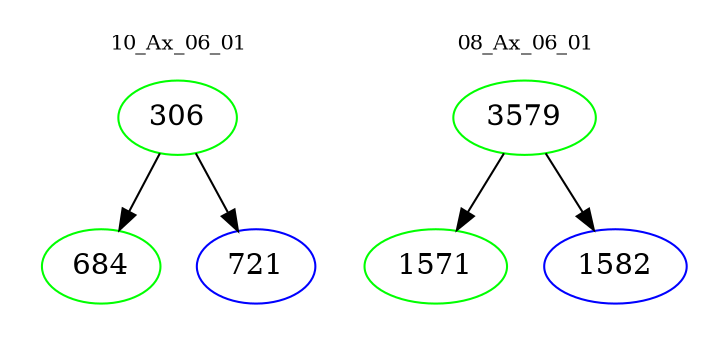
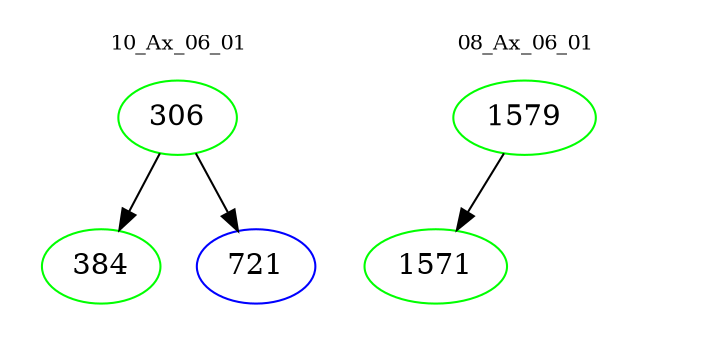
(525, 118) -> (525, 118)
(101, 266) -> (101, 266)
(615, 266) -> none
